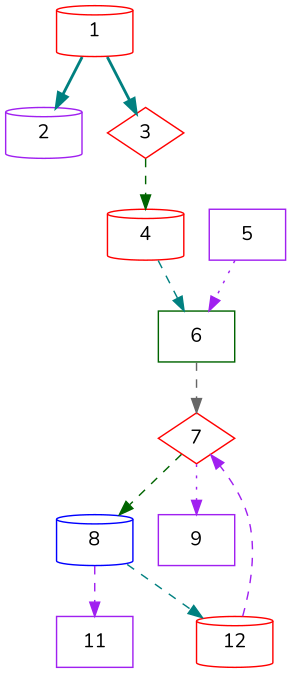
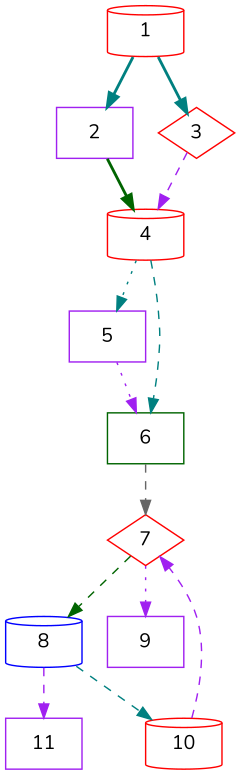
(44, 133) -> (95, 133)
none -> (117, 177)
(146, 177) -> (176, 174)
none -> (129, 279)
(235, 642) -> (184, 744)
